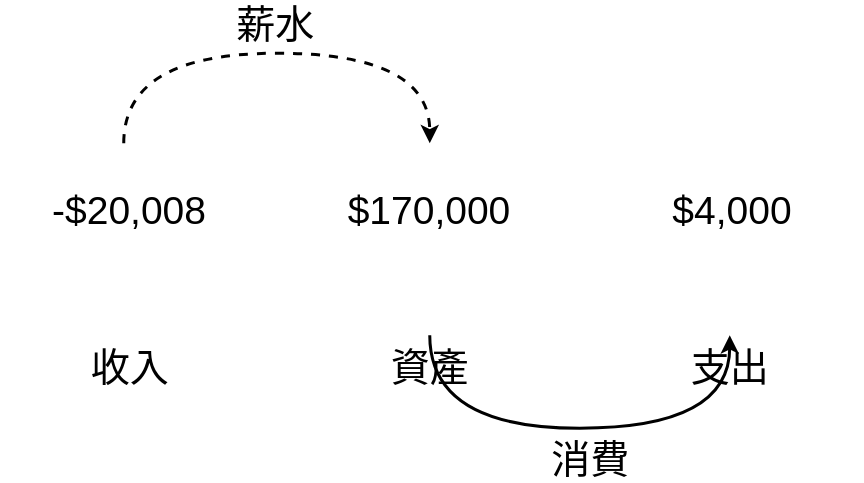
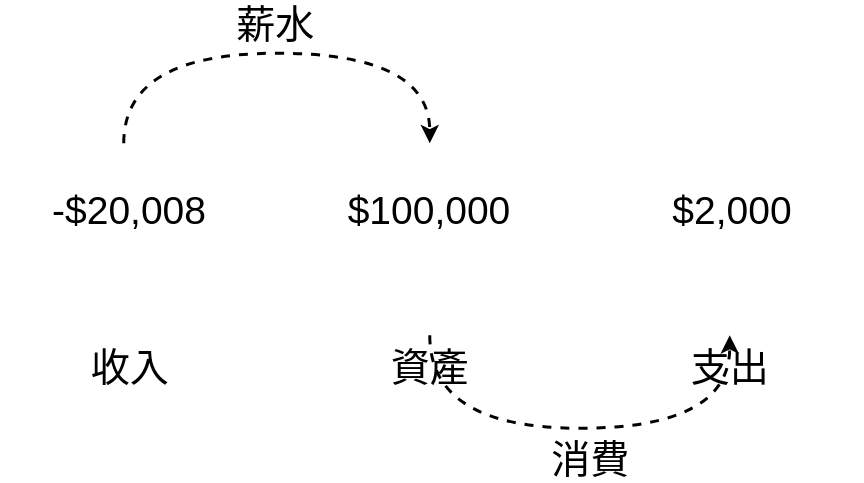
(430, 211) -> (430, 211)
(733, 211) -> (733, 211)
(579, 428) -> (579, 428)
